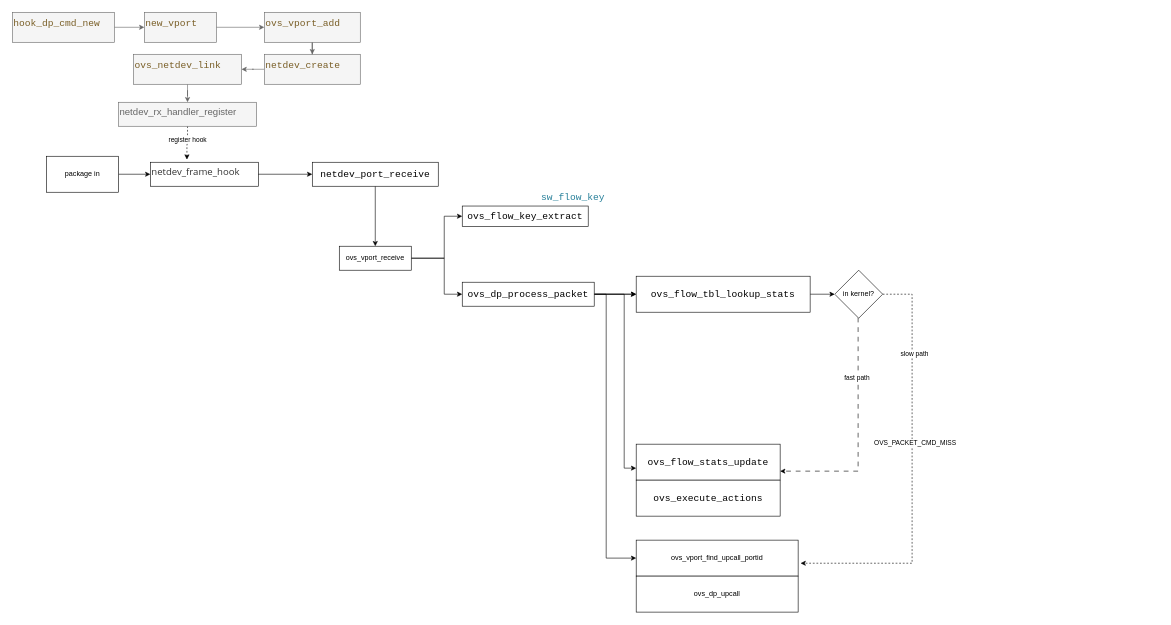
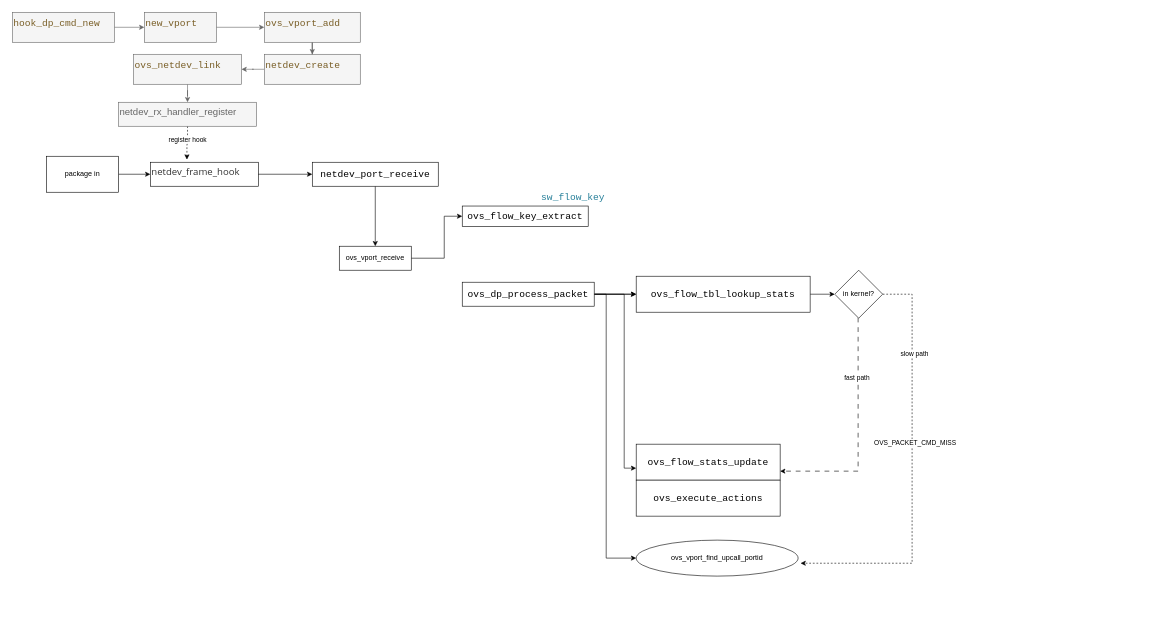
(444, 293) -> none
(717, 558) -> (717, 558)
(717, 594) -> none
